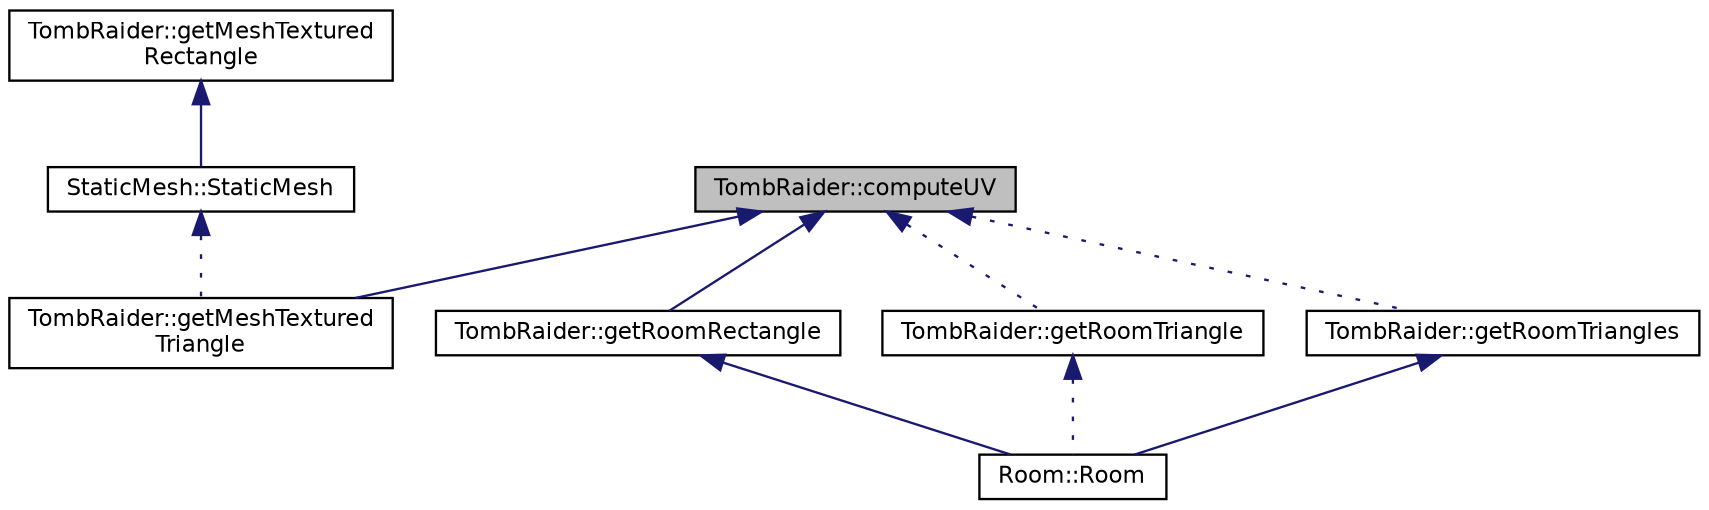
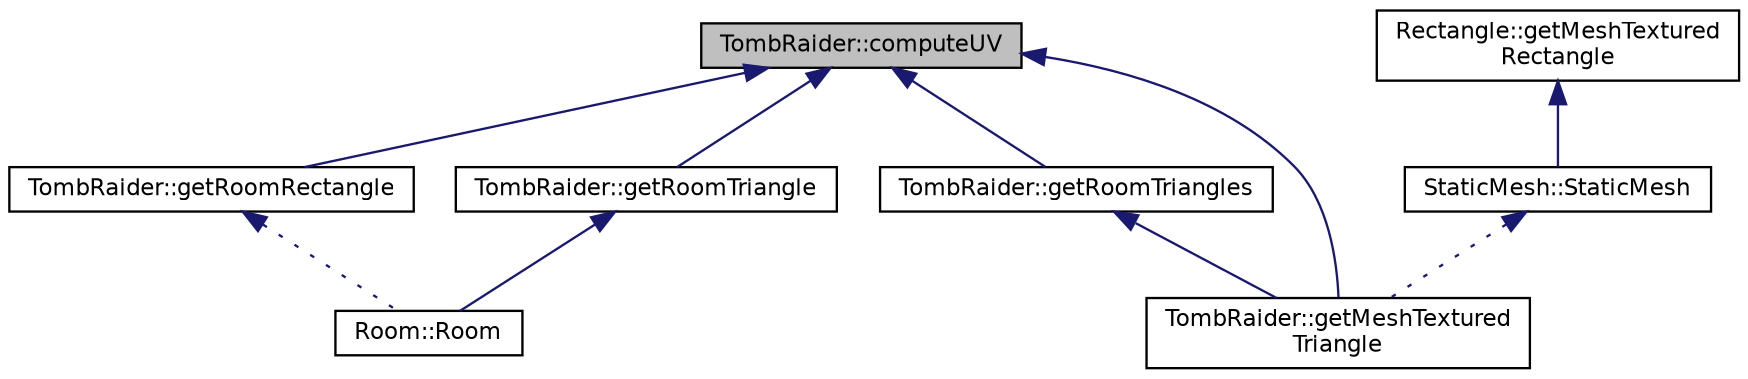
(201, 46) -> (1558, 46)
(1191, 264) -> (979, 124)
(974, 268) -> (744, 124)
(867, 409) -> (330, 268)
(1277, 409) -> (1206, 261)
(1073, 417) -> (527, 268)
